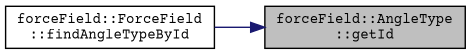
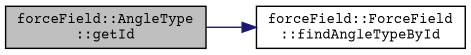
(232, 27) -> (224, 27)
